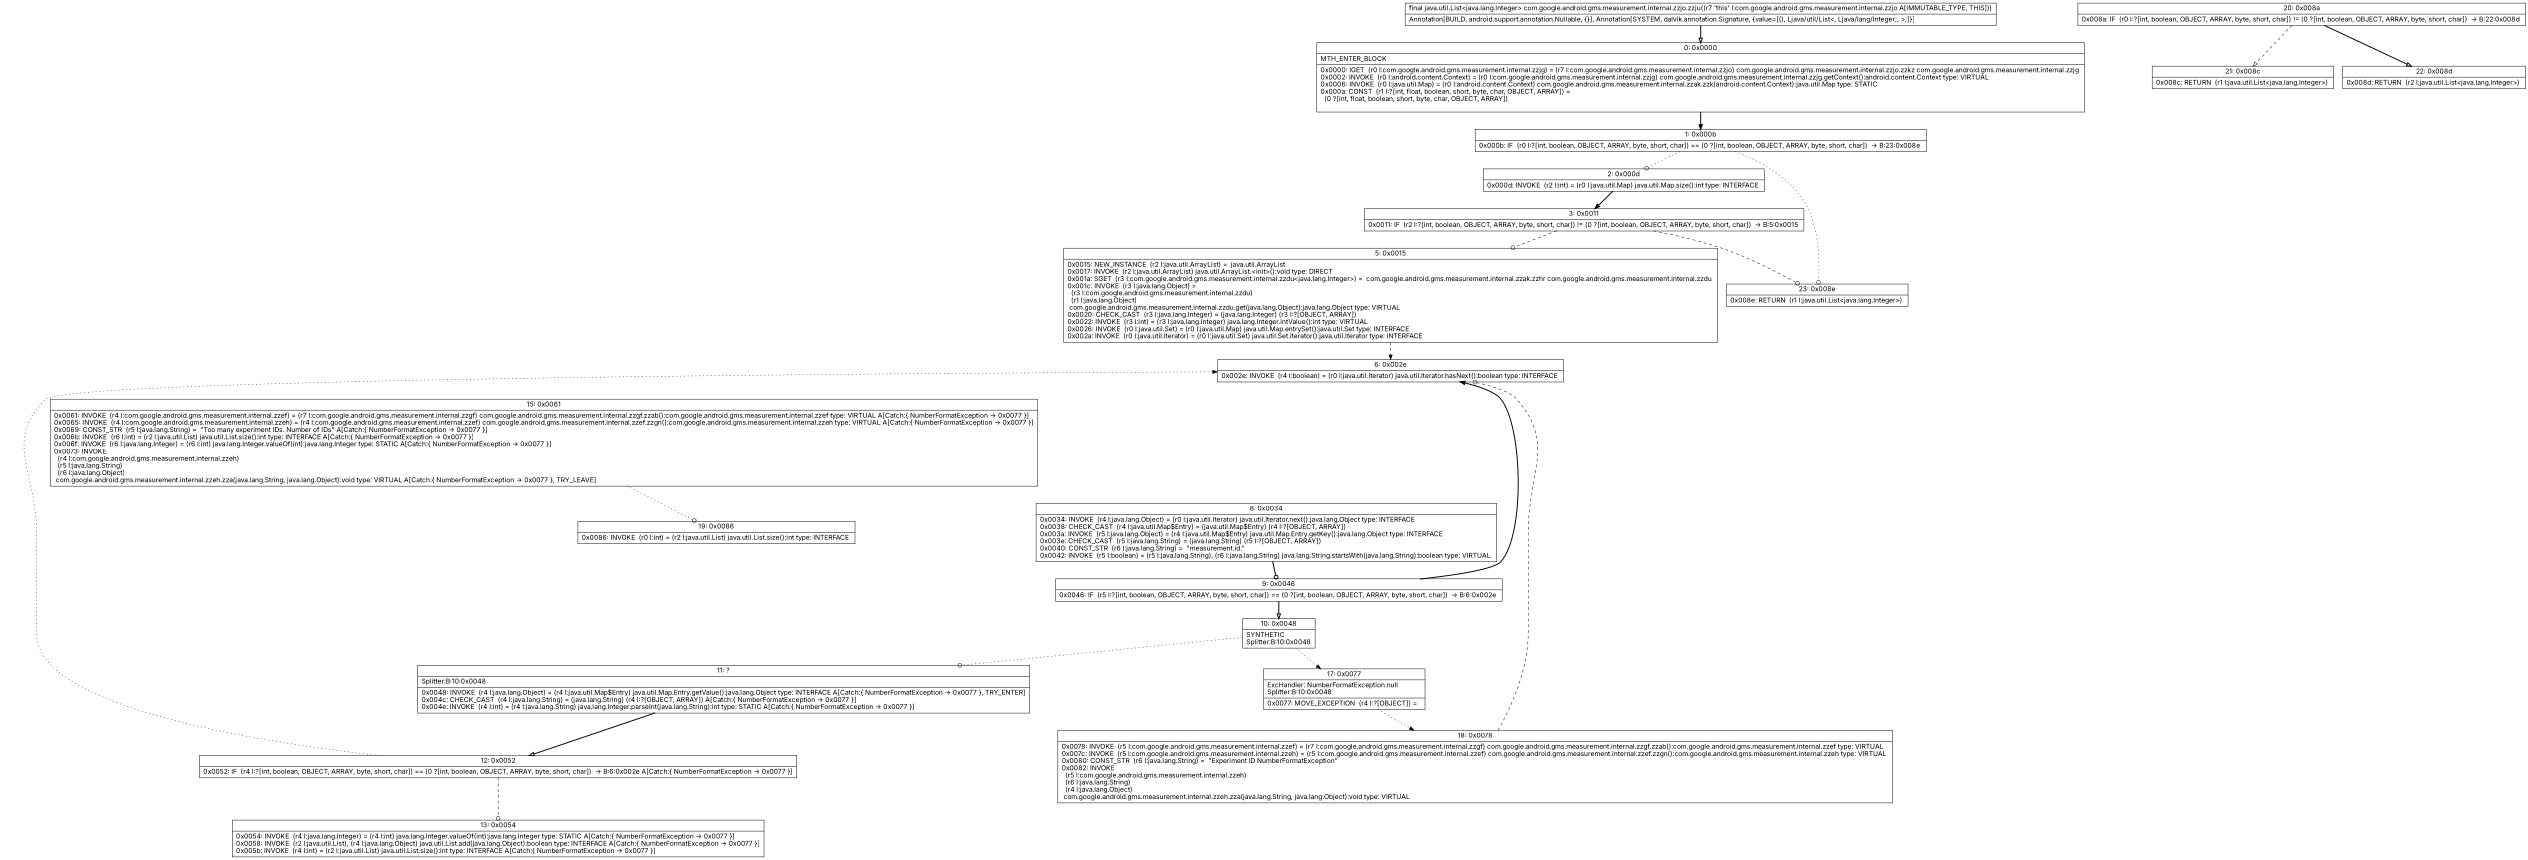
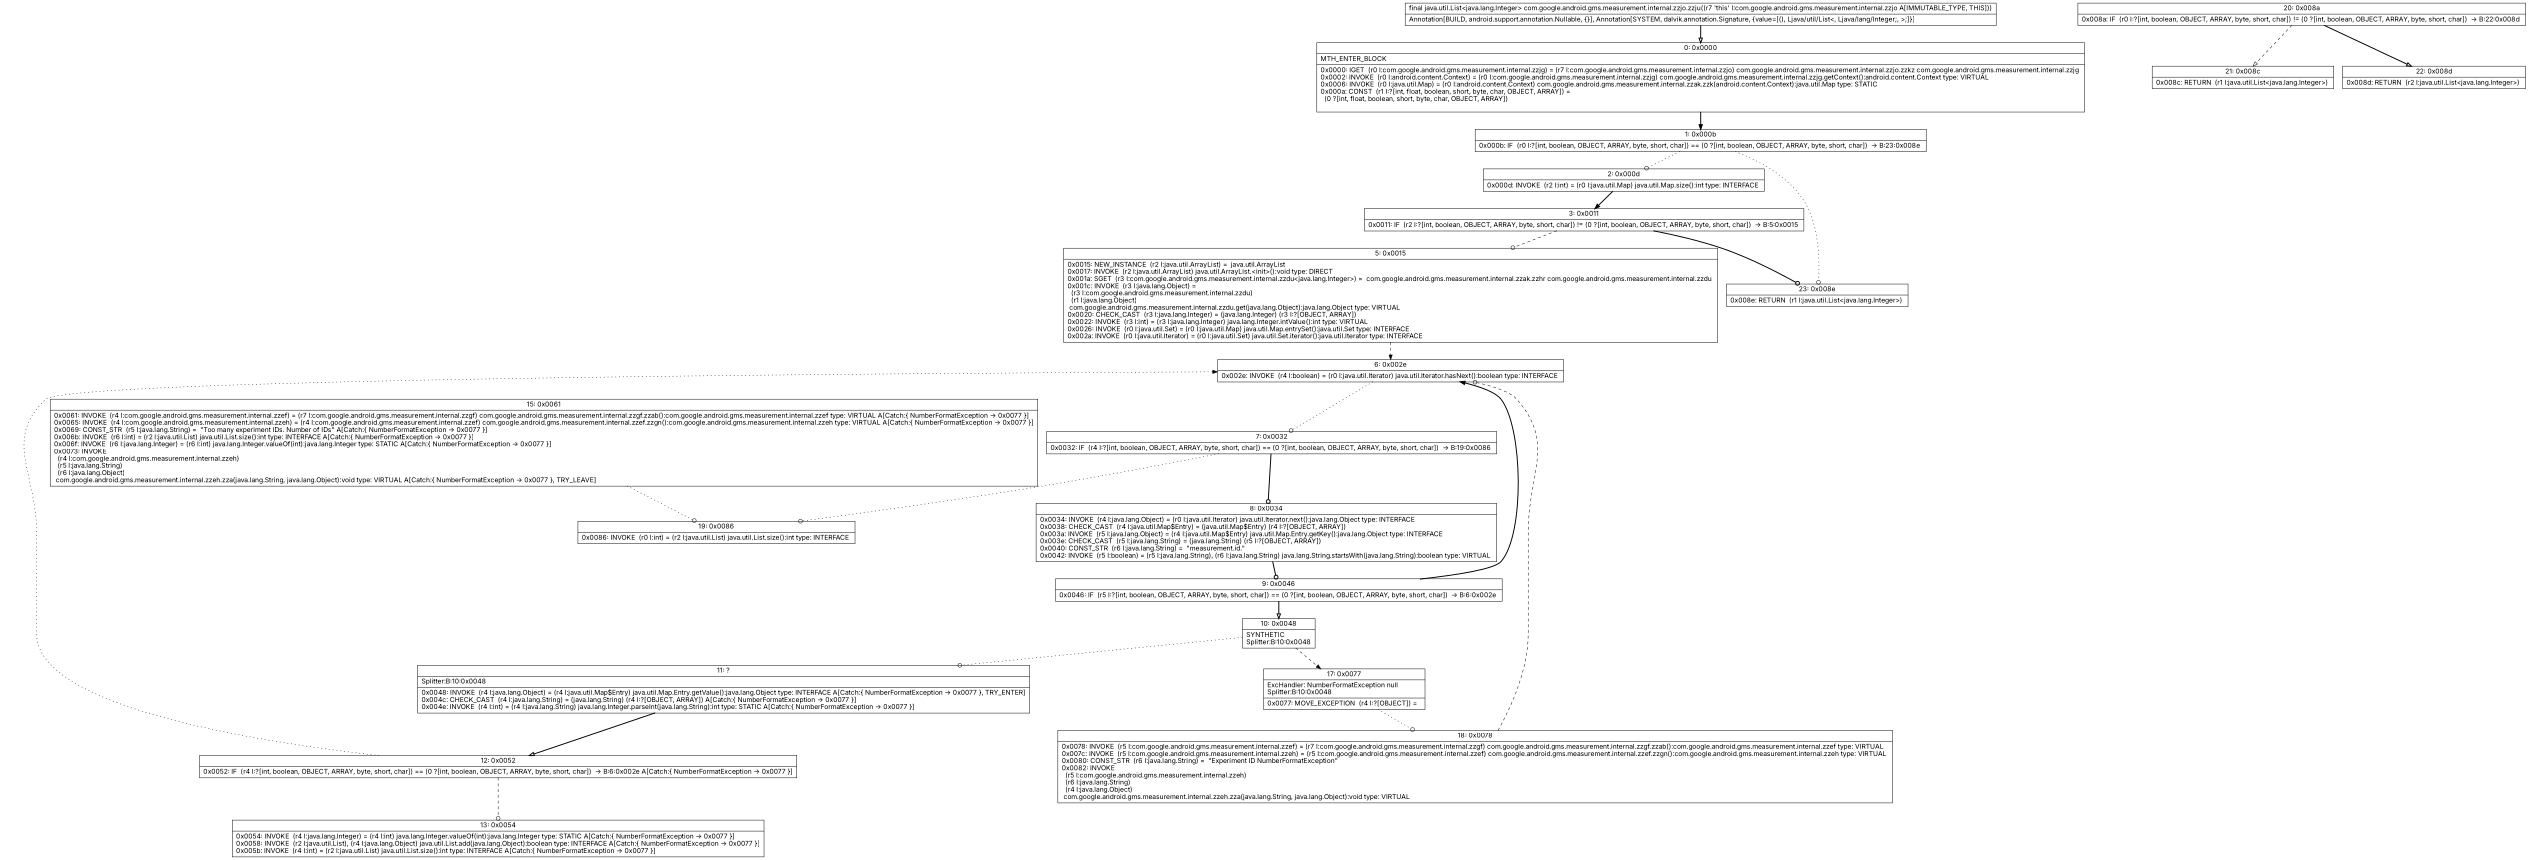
(1727, 250) -> (1727, 250)
none -> (1272, 443)
(1306, 657) -> (1306, 657)
(1394, 719) -> (1394, 719)
